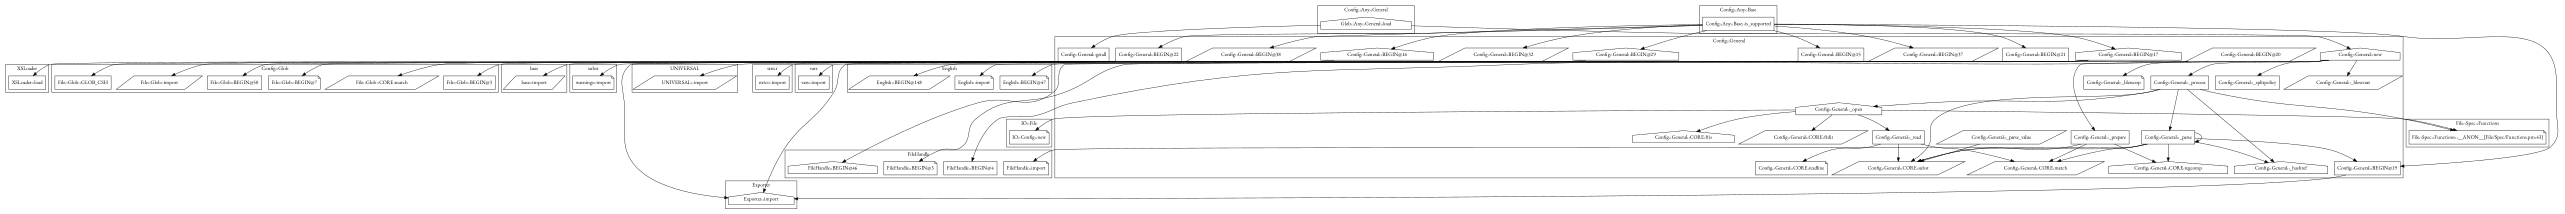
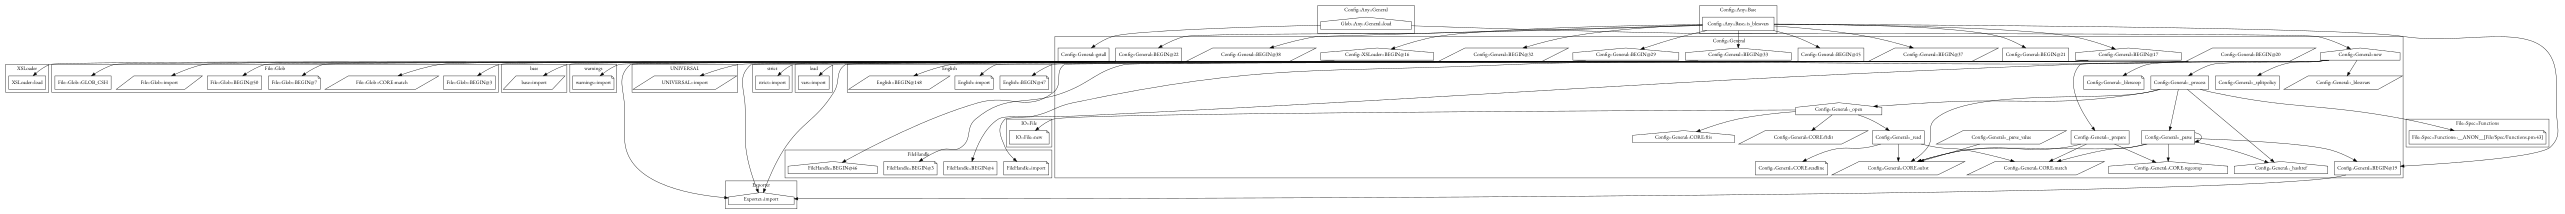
(1738, 24) -> (1738, 24)
(1377, 55) -> (1377, 55)
none -> (1738, 55)
(275, 69) -> (275, 69)
(593, 69) -> (593, 69)
(814, 69) -> (814, 69)
(2168, 114) -> none
(1029, 137) -> (1029, 137)
(1591, 148) -> (1574, 89)
